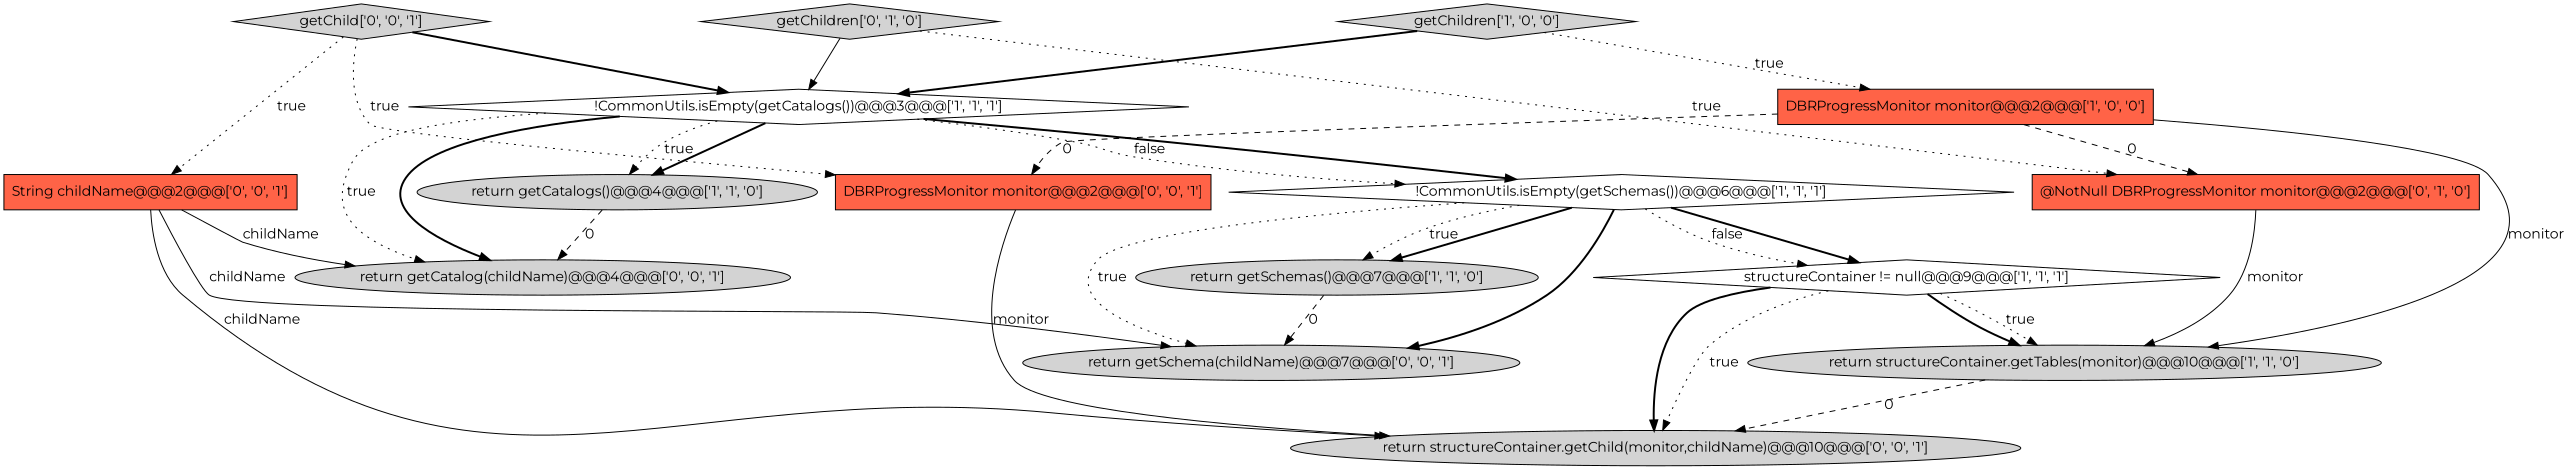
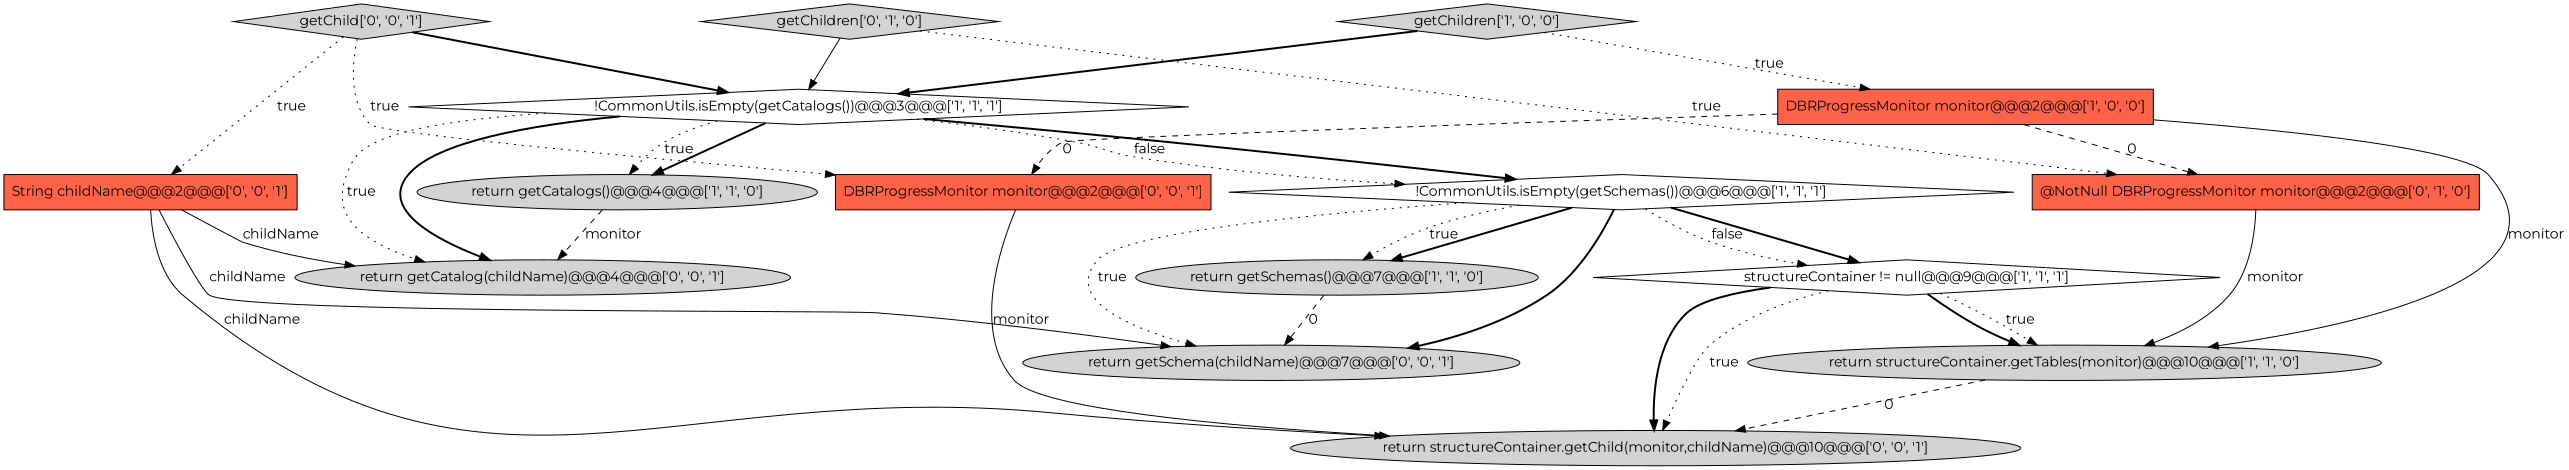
(590, 235) -> (613, 235)
